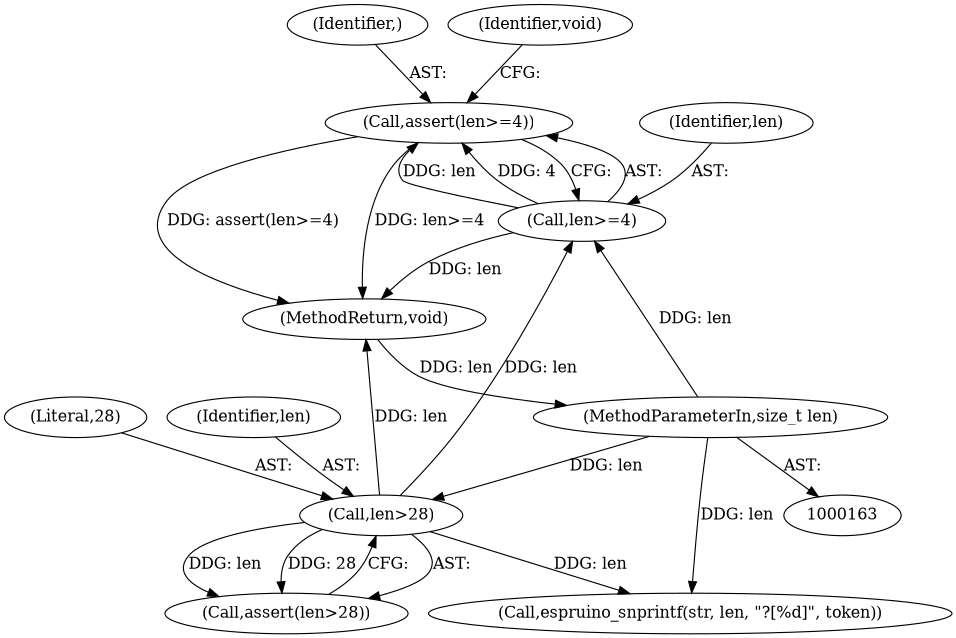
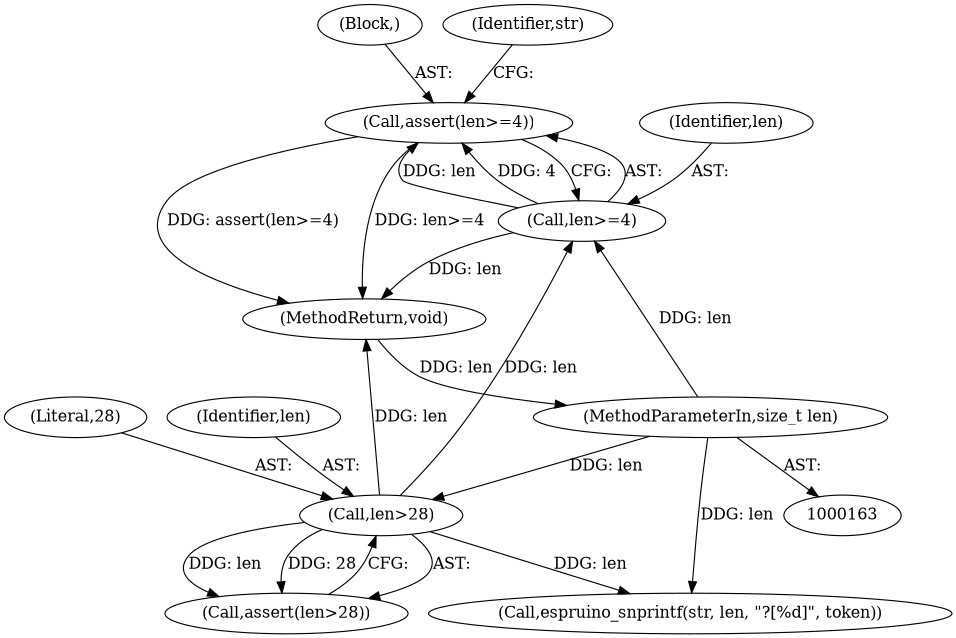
(358, 25) -> (370, 25)
(540, 25) -> (528, 25)
